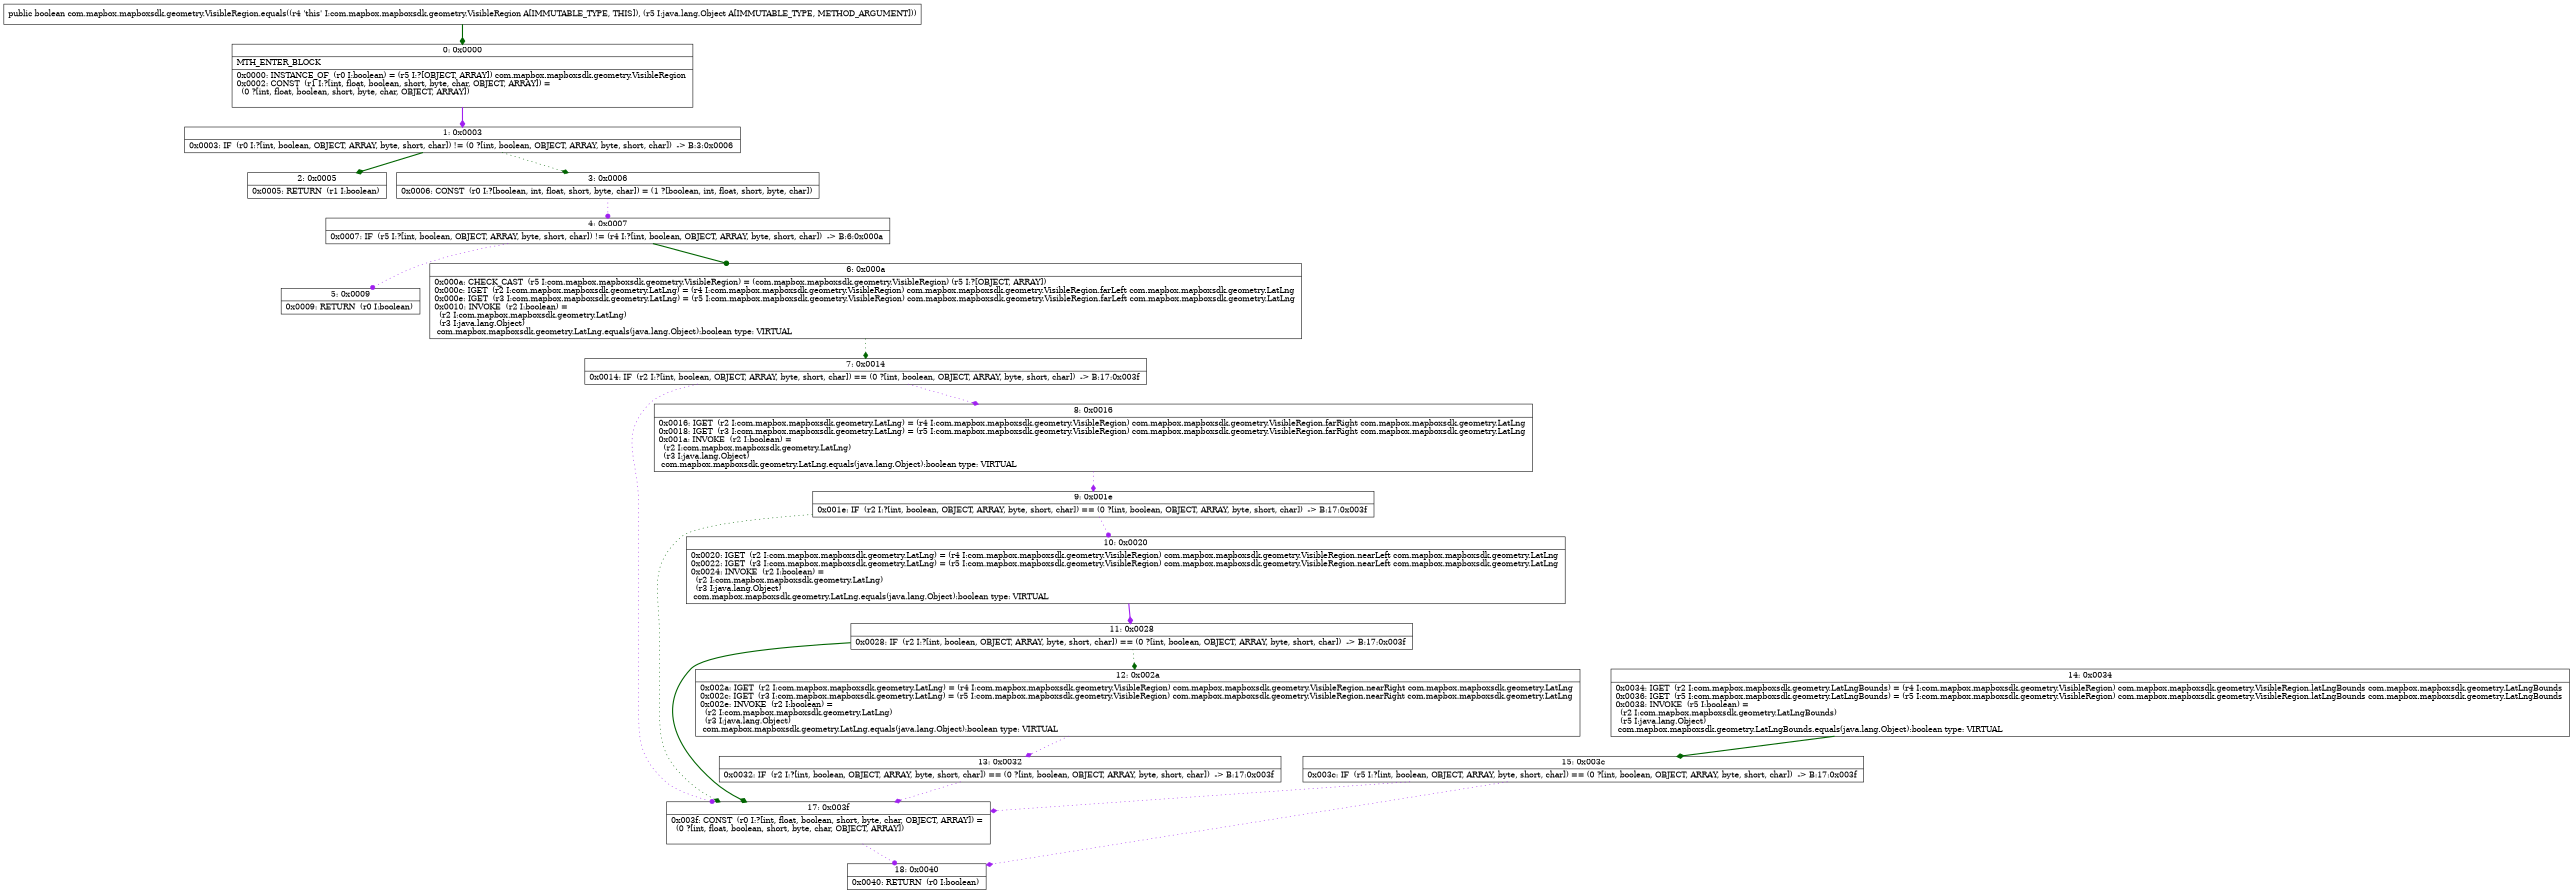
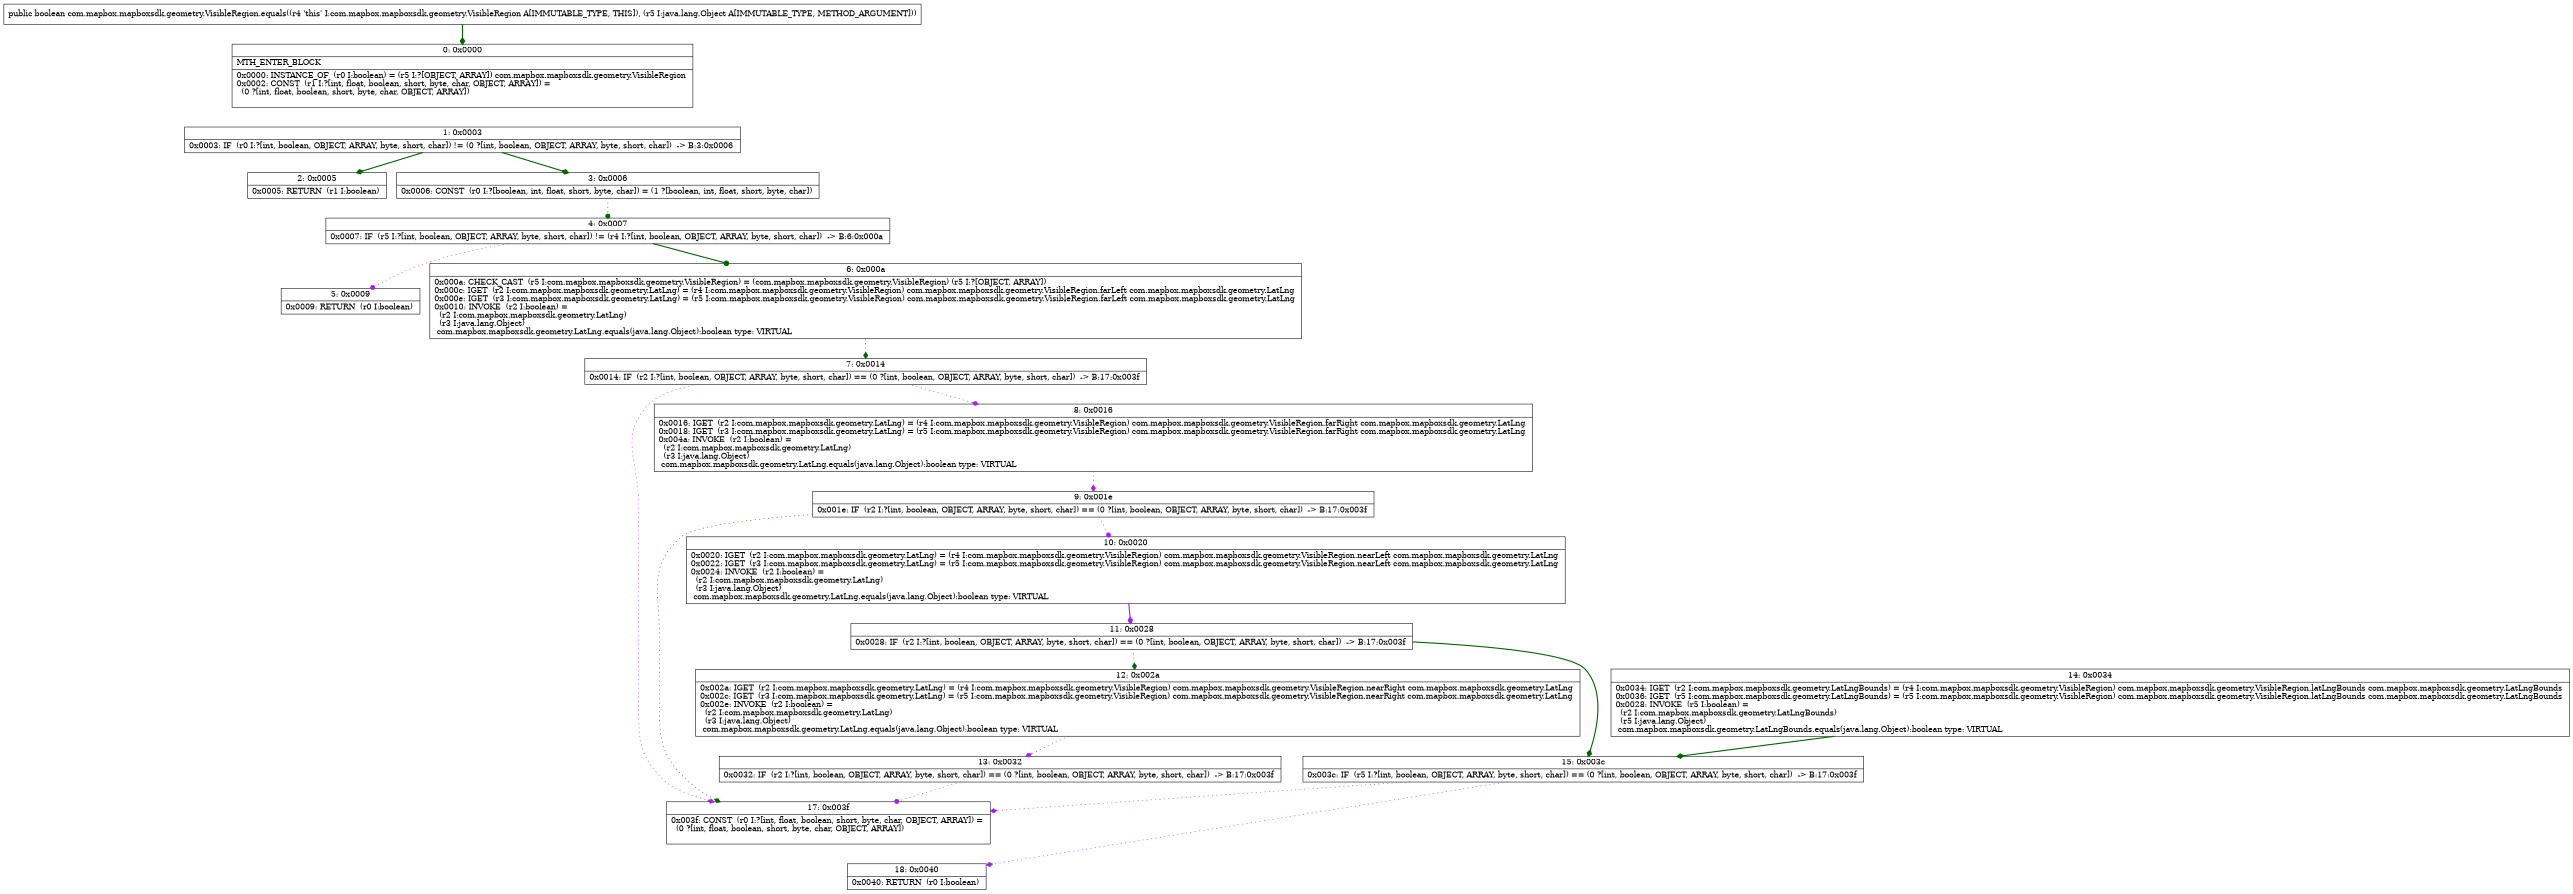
(462, 114) -> none
(532, 162) -> (532, 162)
(608, 206) -> (608, 206)
(726, 440) -> (726, 440)
(639, 591) -> (639, 591)
(691, 669) -> (1543, 654)
(1683, 705) -> (1683, 705)
(931, 791) -> (931, 791)
(878, 853) -> none
